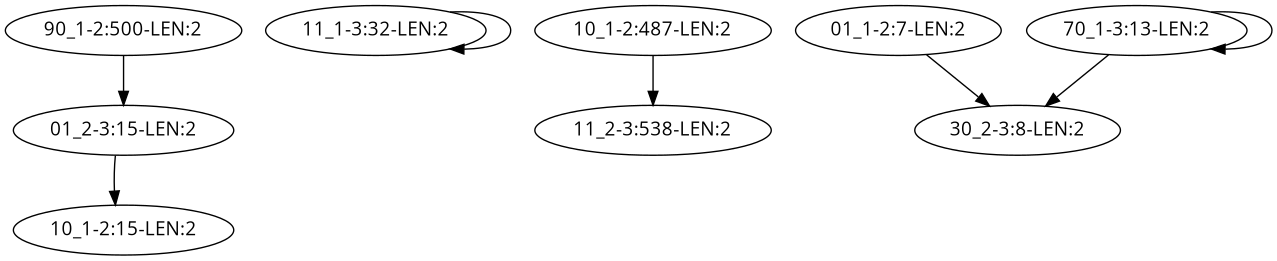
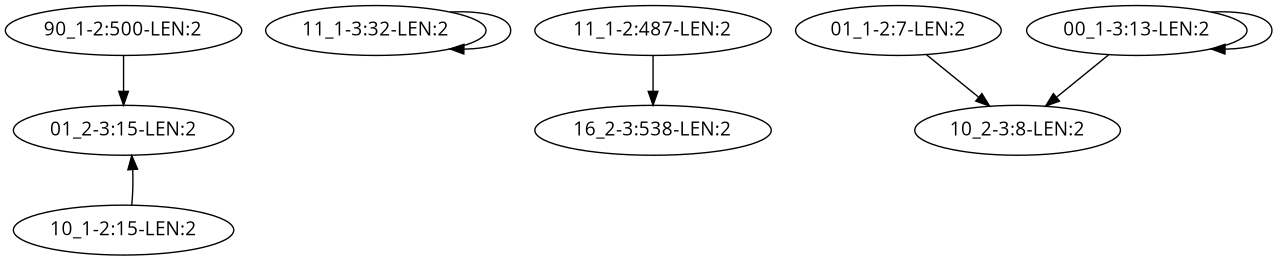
(653, 30) -> (653, 30)
(1137, 30) -> (1137, 30)
(653, 130) -> (653, 130)
(1018, 130) -> (1018, 130)
(114, 173) -> (133, 187)
